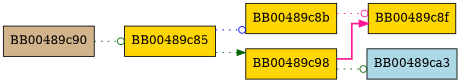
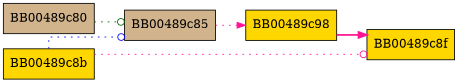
(227, 30) -> (78, 37)
(49, 41) -> (49, 19)
(170, 41) -> (170, 25)
(226, 53) -> (226, 25)
(412, 64) -> none
